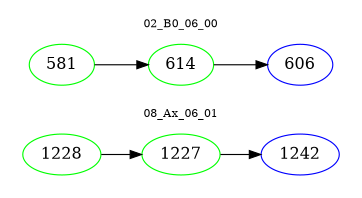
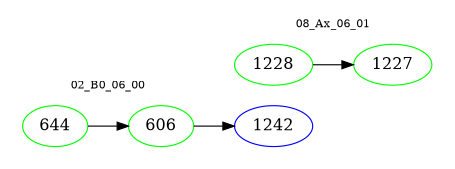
(62, 65) -> none
(181, 65) -> (55, 126)
(300, 65) -> (161, 126)
(235, 155) -> (210, 126)
